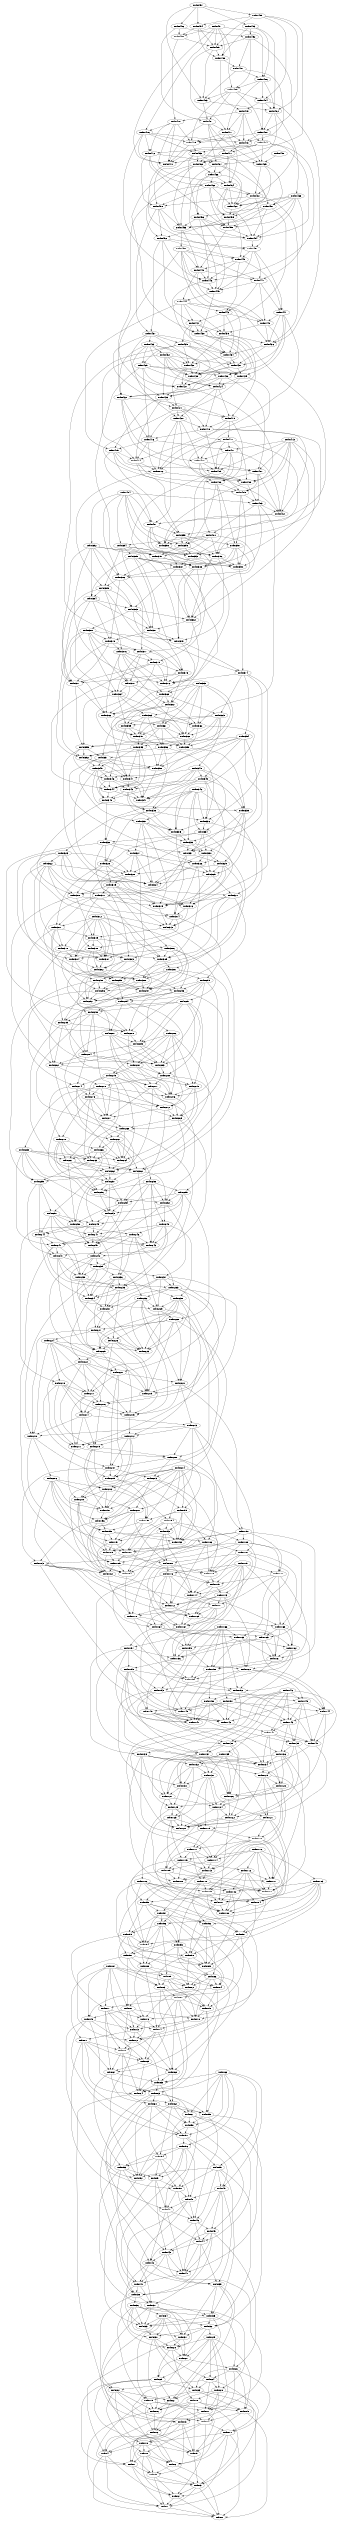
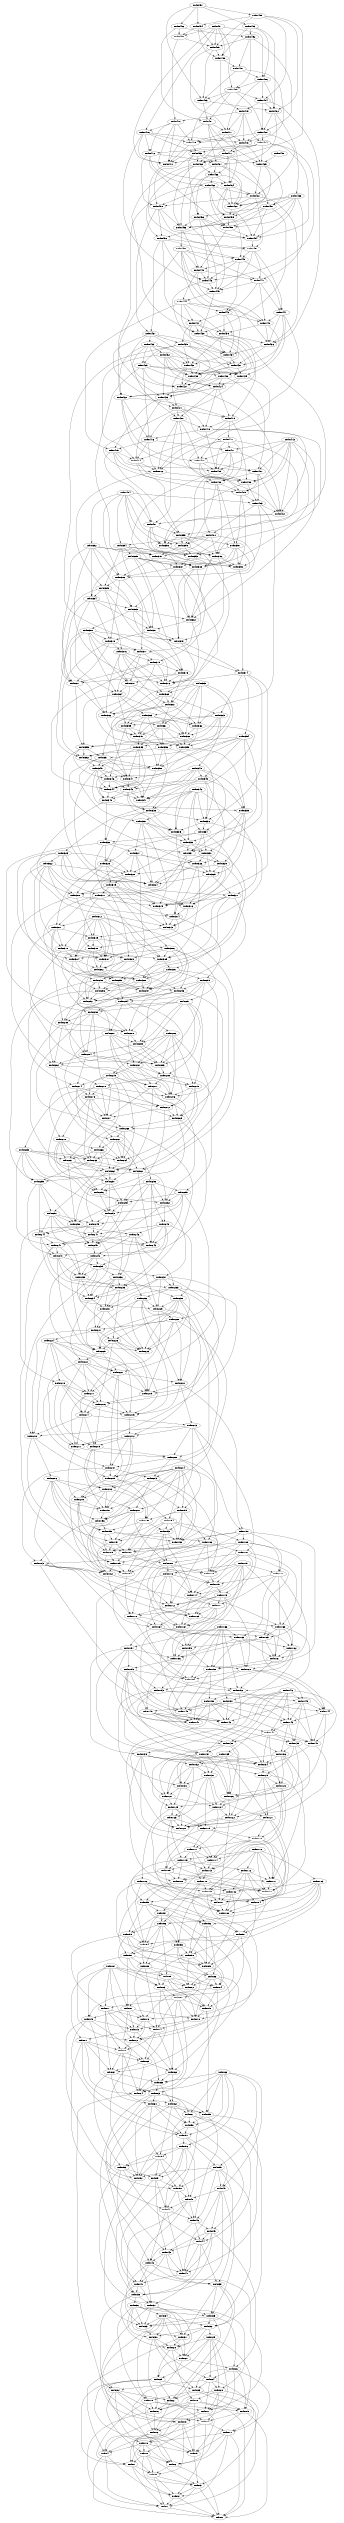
(238, 2440) -> (245, 2446)
